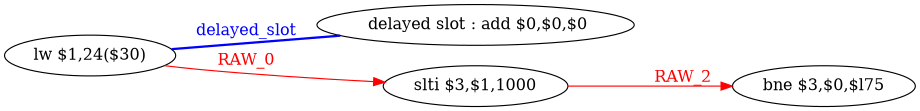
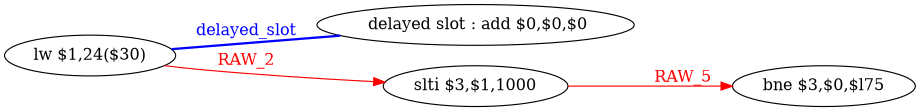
(246, 61) -> (246, 61)
(683, 78) -> (683, 78)
